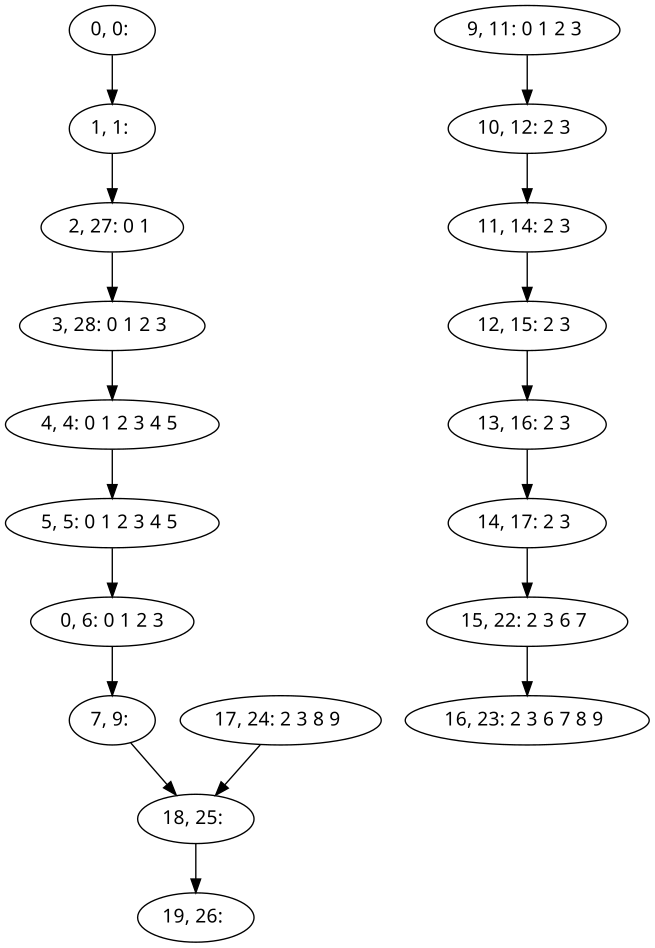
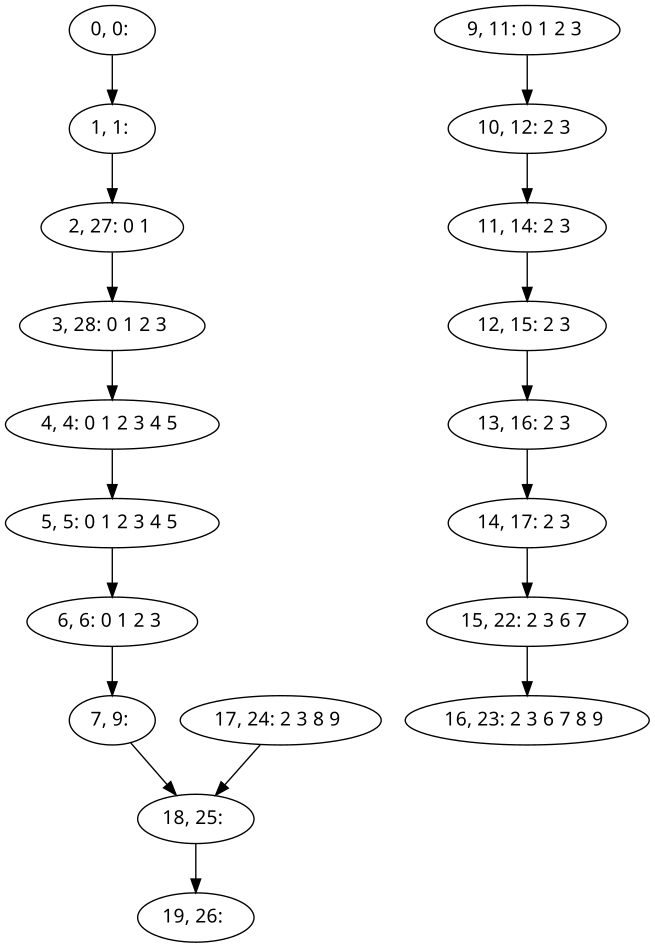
(112, 622) -> (112, 622)
